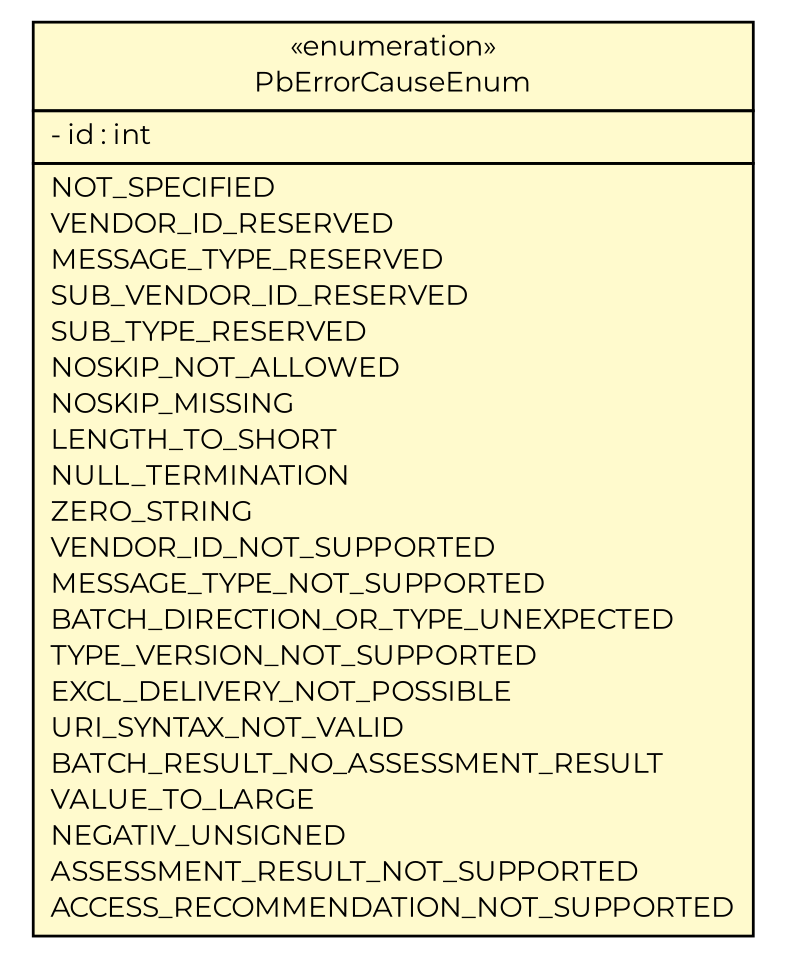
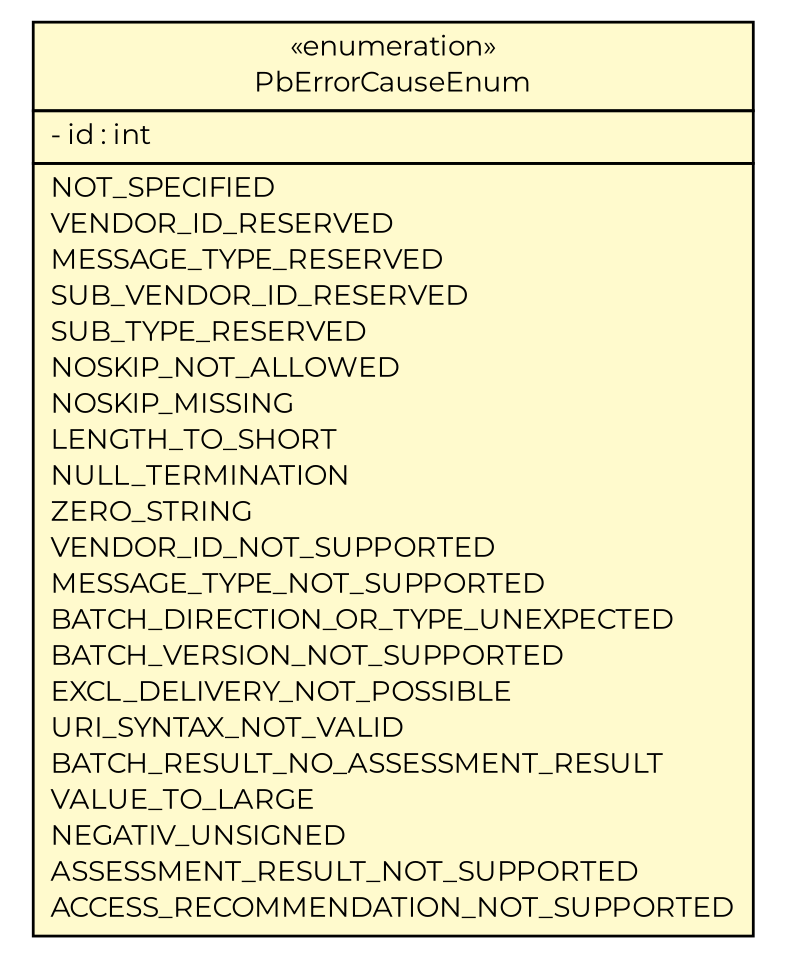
(295, 656) -> (307, 656)
